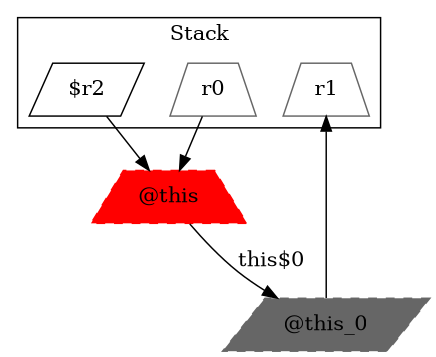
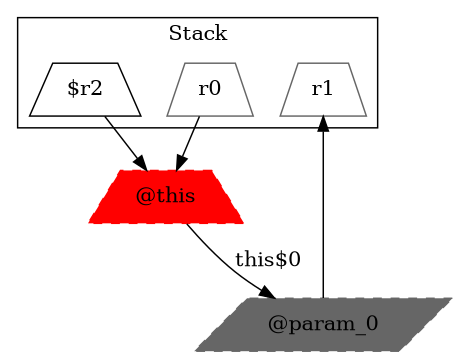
(87, 90) -> (85, 90)
(326, 325) -> (323, 325)
